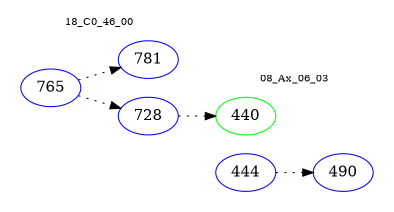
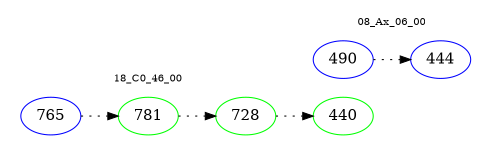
(148, 60) -> (148, 116)
(294, 79) -> (392, 22)
(94, 100) -> (192, 116)
(148, 116) -> (246, 116)
(289, 173) -> (387, 60)
